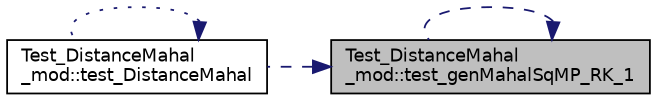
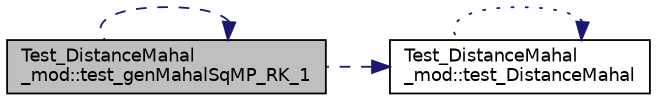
(290, 67) -> (349, 67)
